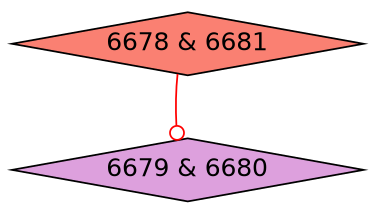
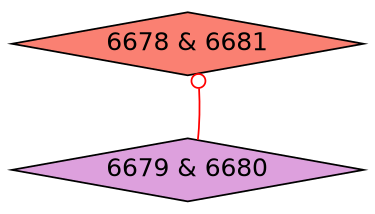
(176, 100) -> (199, 114)
